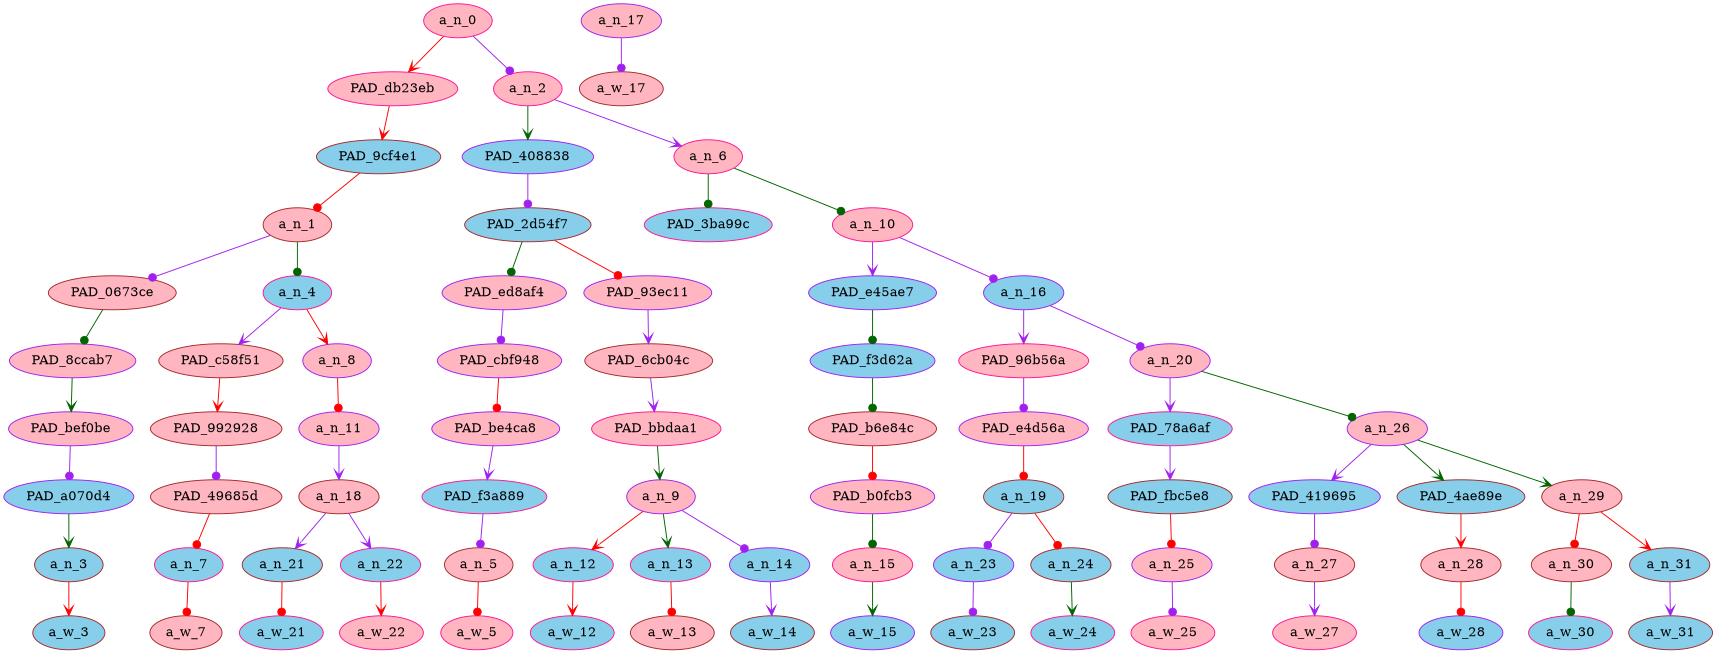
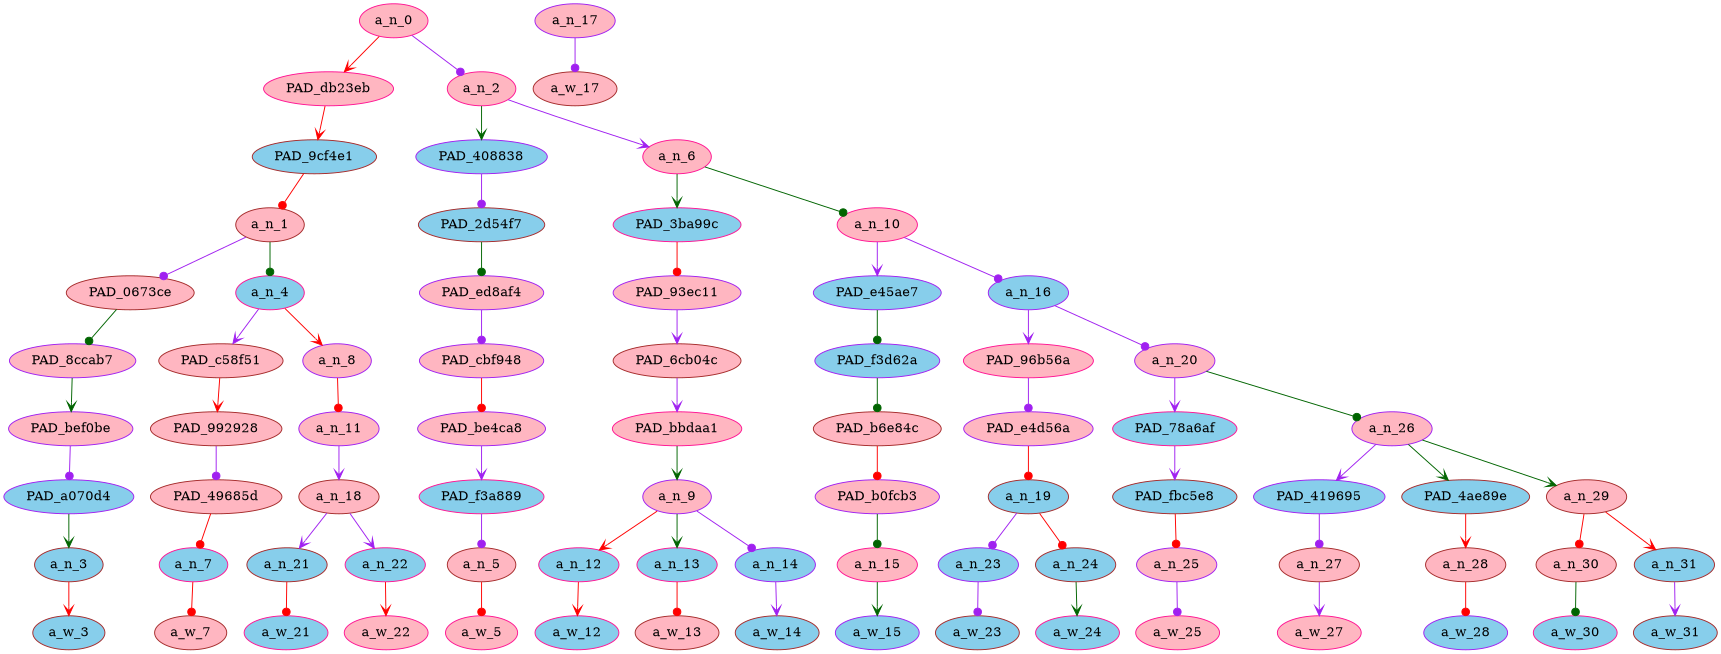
(708, 187) -> (677, 186)
(584, 257) -> (677, 255)
